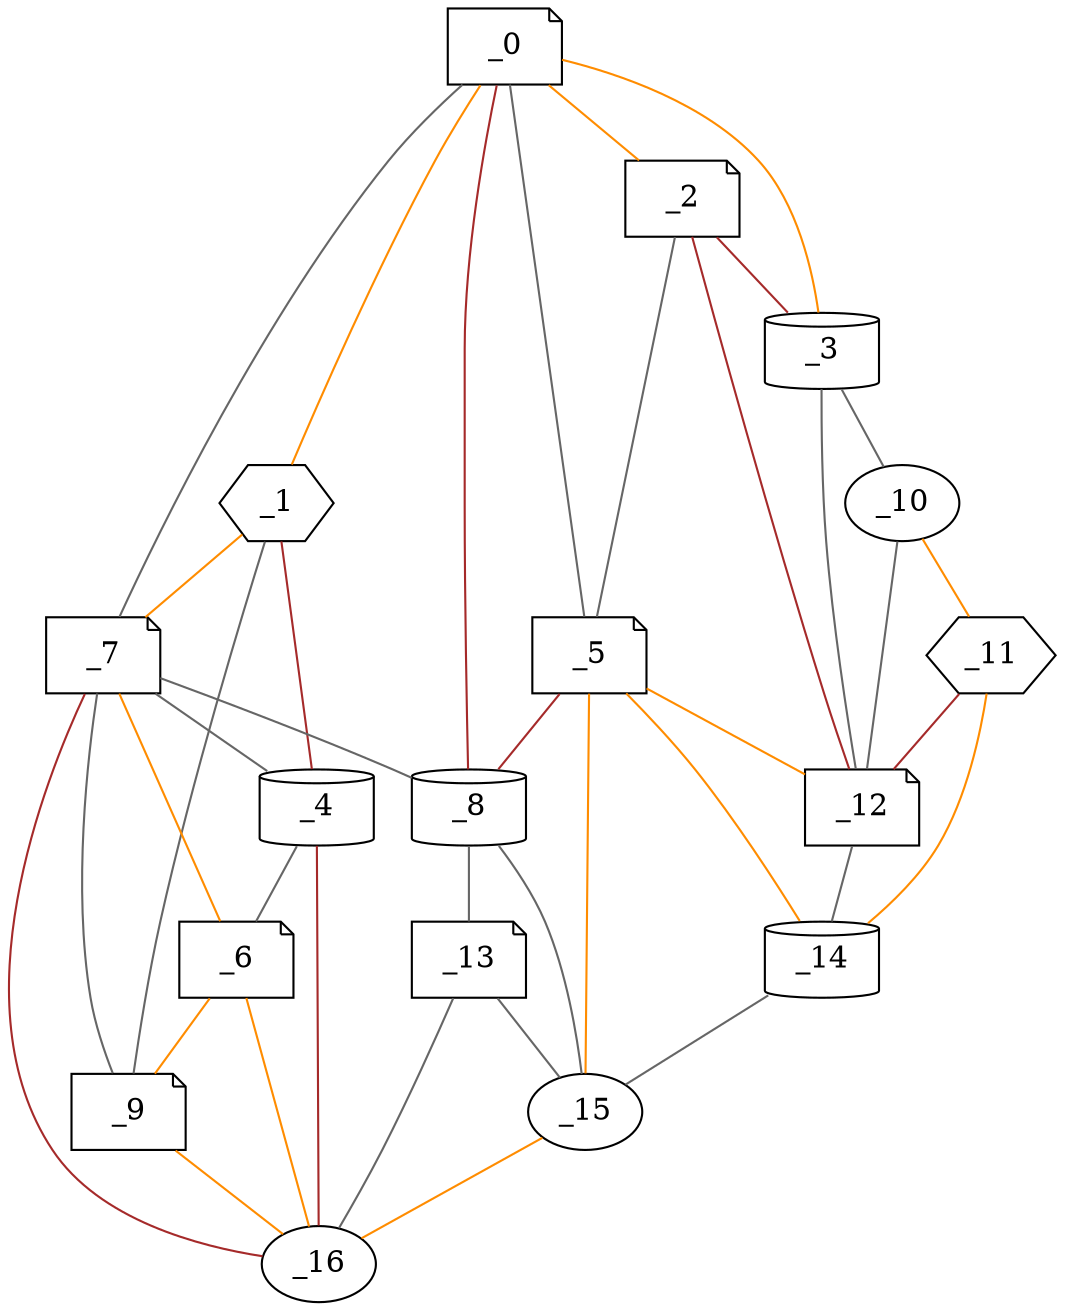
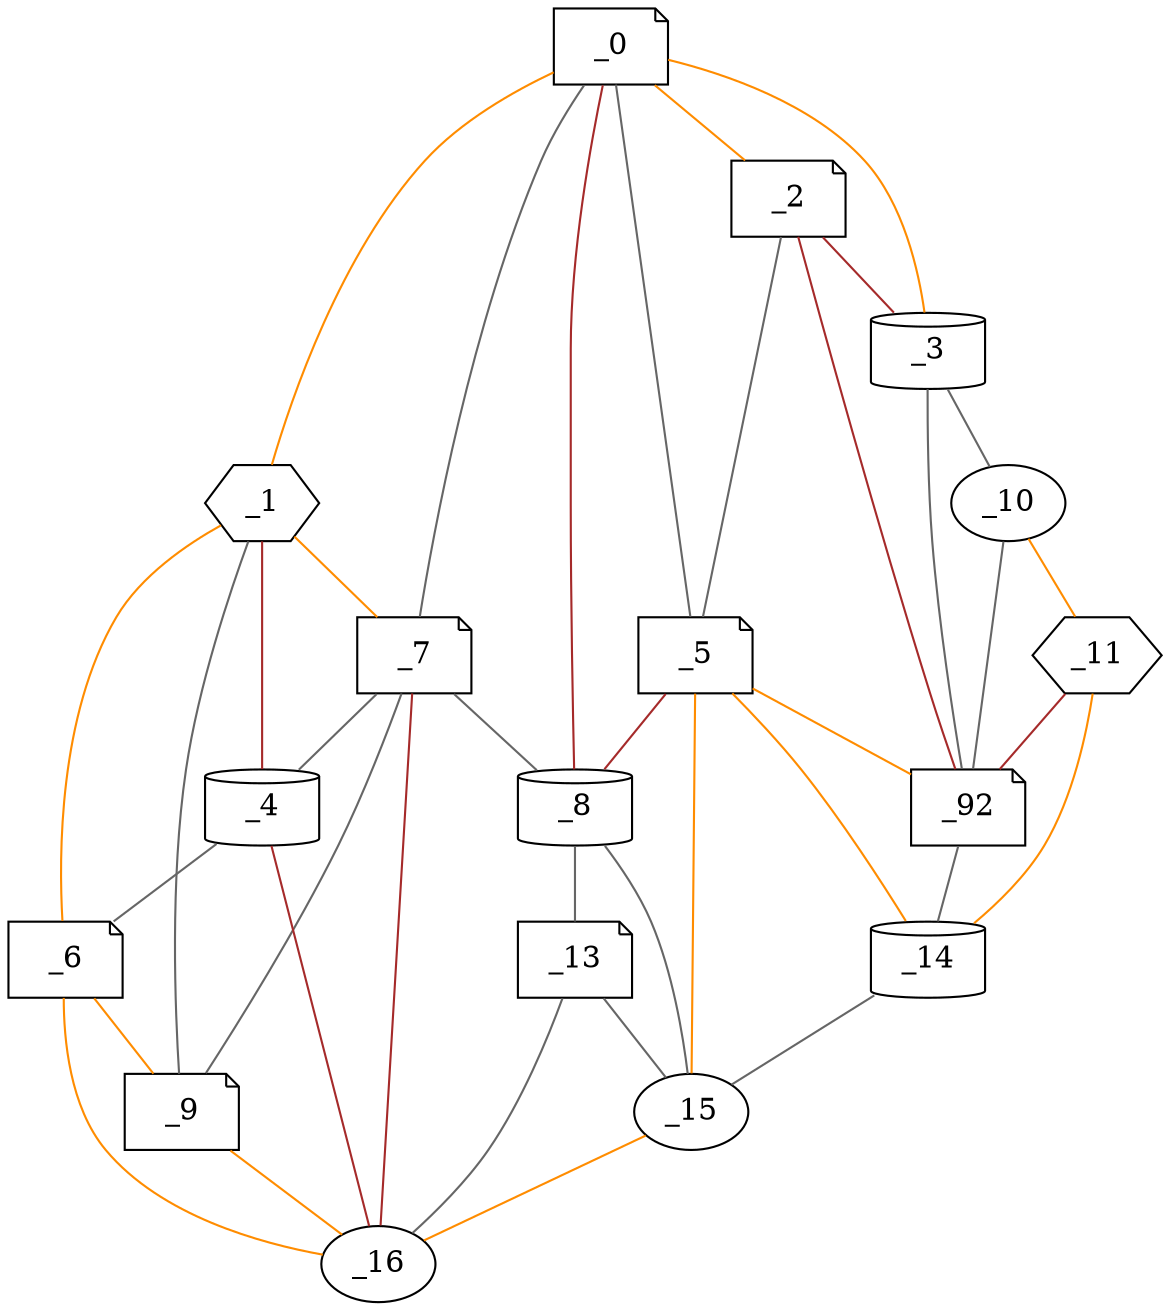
(170, 807) -> (83, 696)
(862, 808) -> (968, 808)
